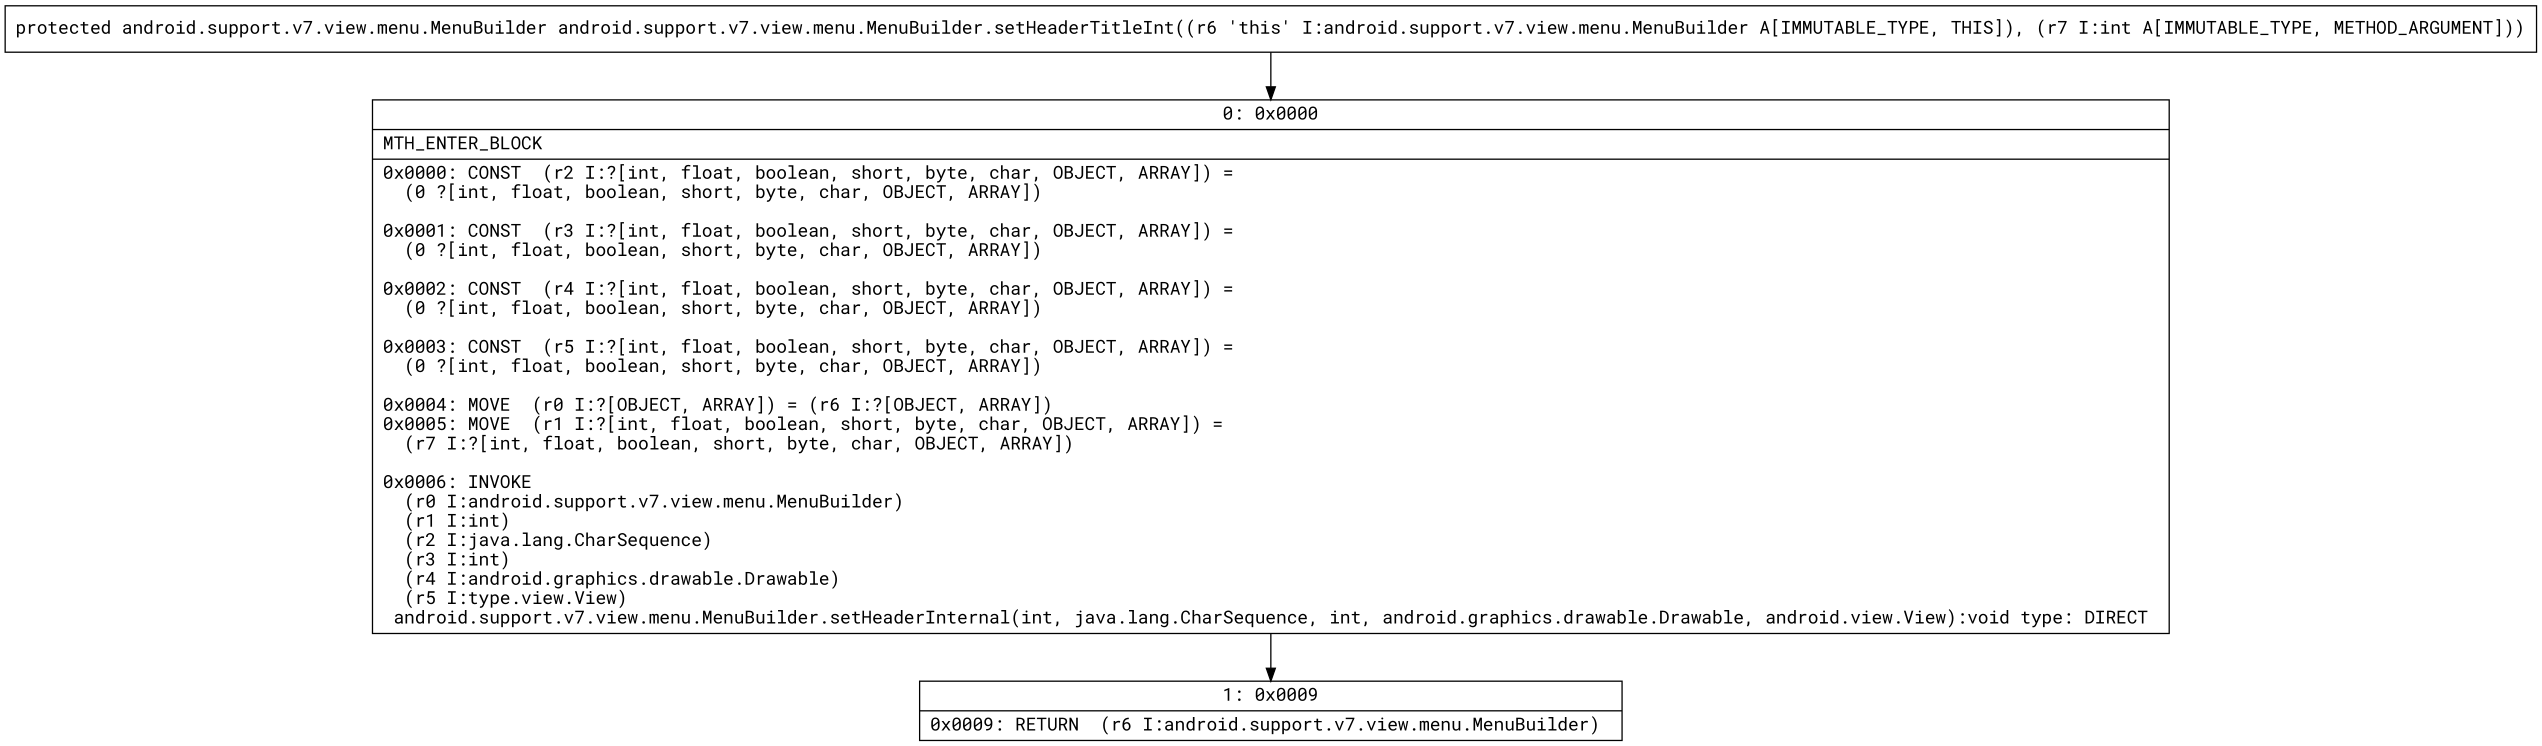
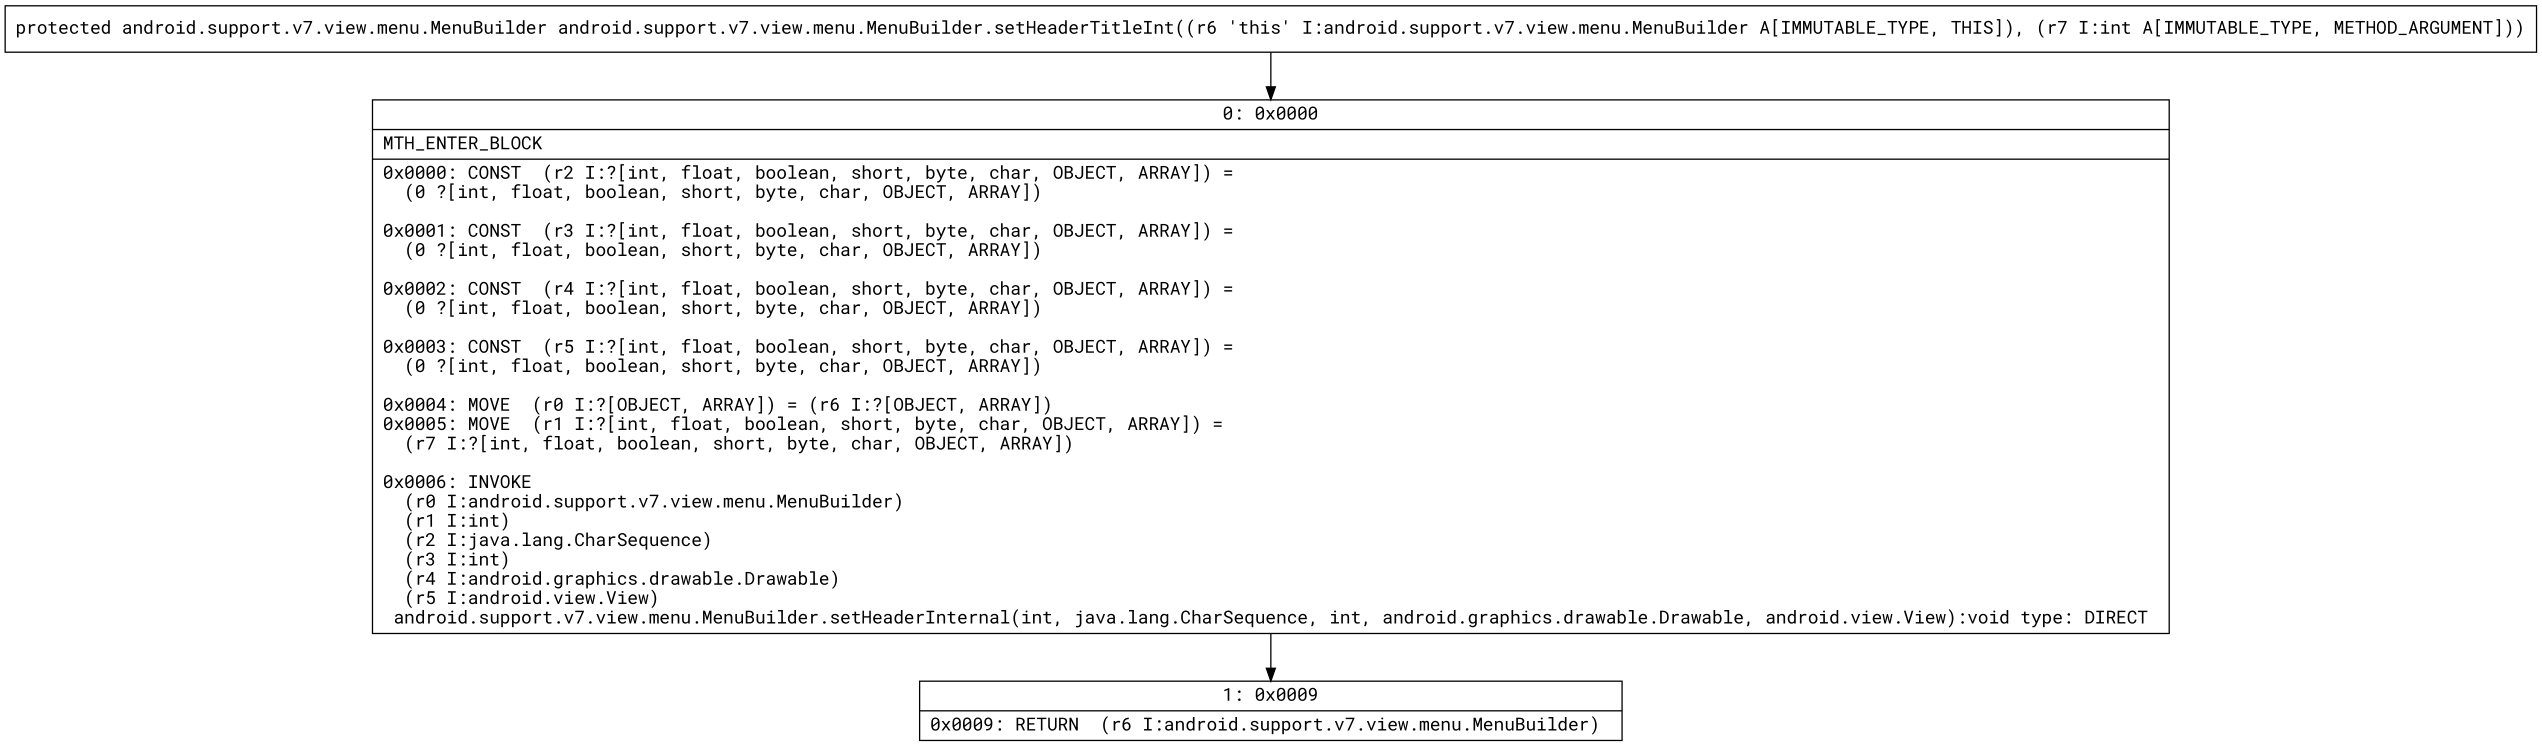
(505, 599) -> (521, 599)
